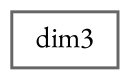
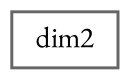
(65, 40) -> (65, 40)
